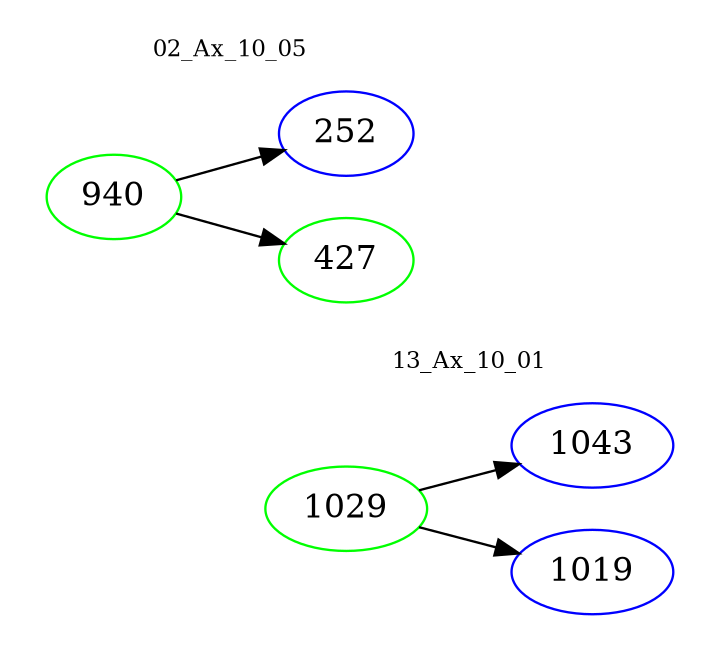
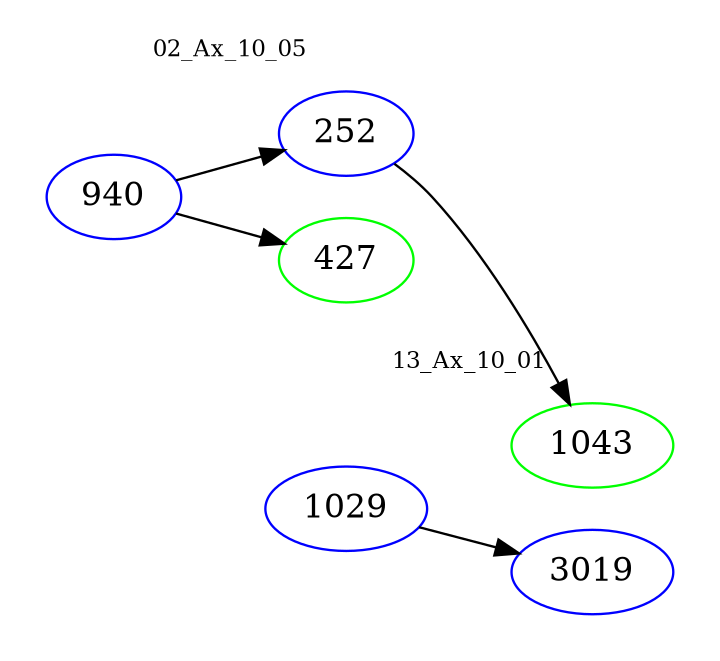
(114, 197) -> (114, 197)
(592, 445) -> (592, 445)
(458, 480) -> (487, 266)
(346, 509) -> (346, 509)
(592, 572) -> (592, 572)
